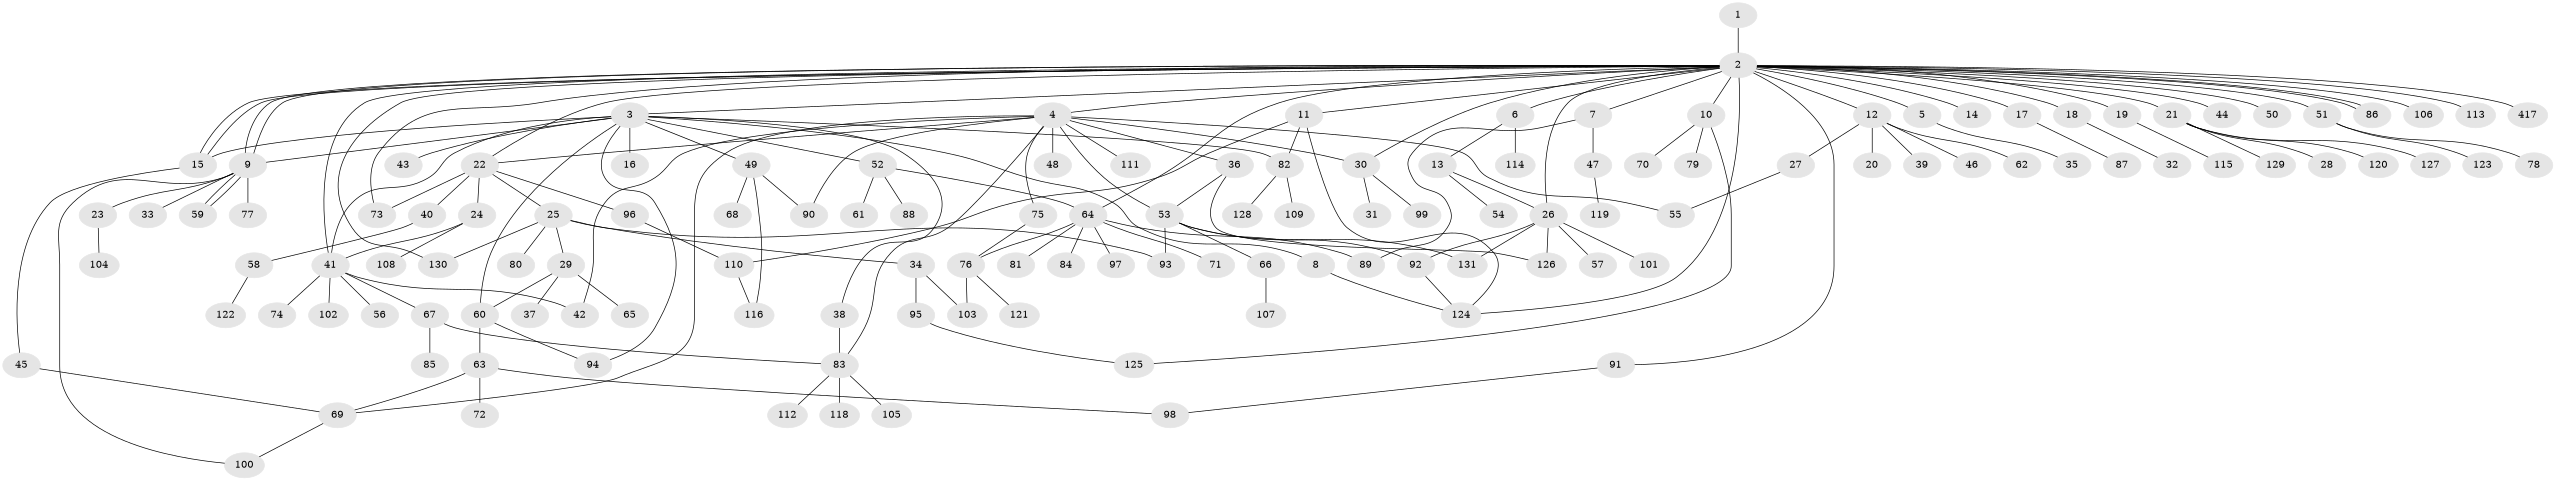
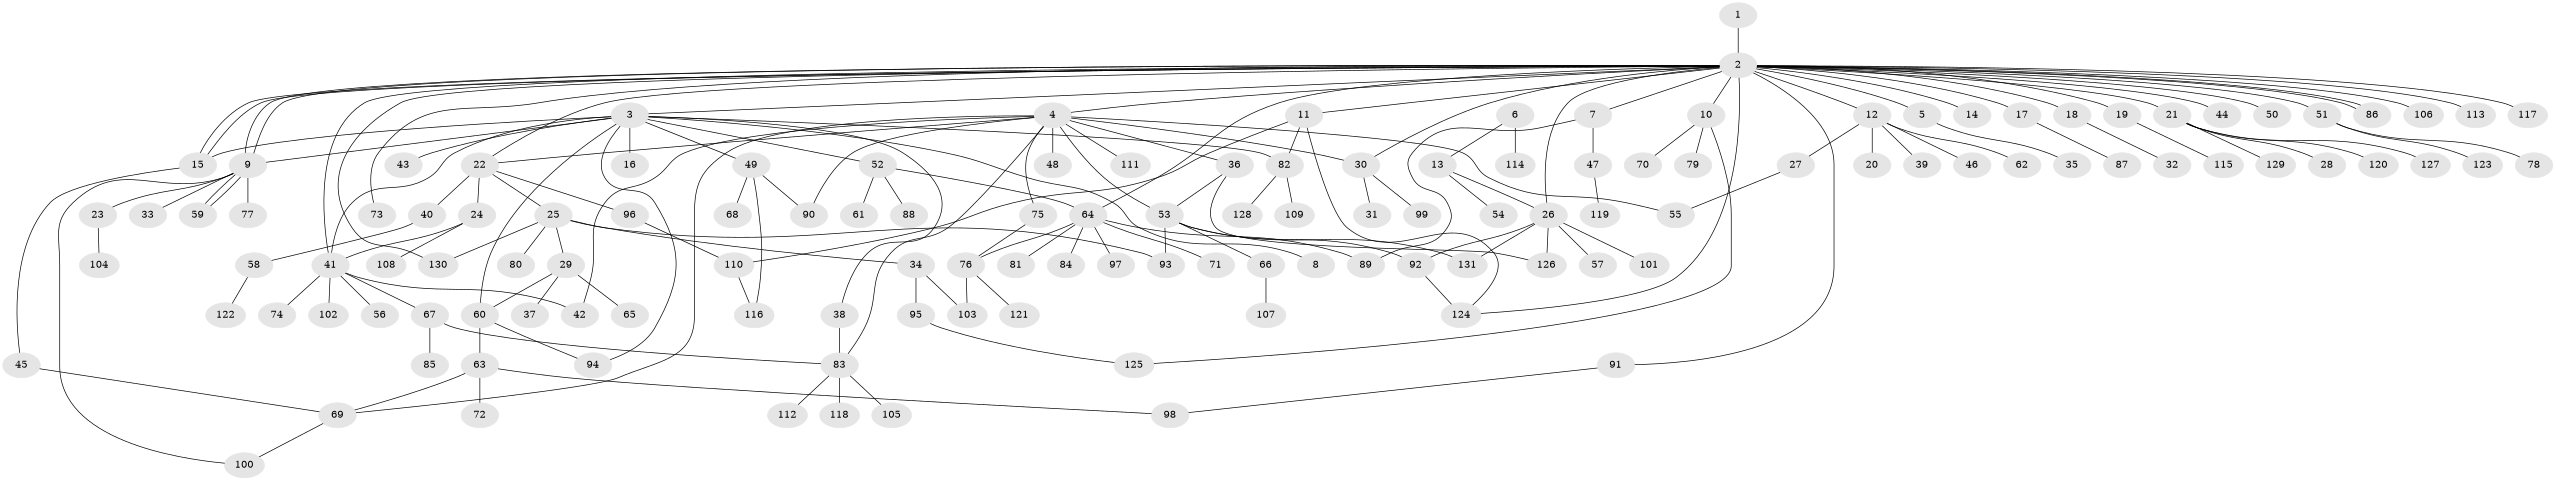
(1624, 84) -> none
(2528, 115) -> (2528, 115)
(428, 190) -> none
(1386, 293) -> none
